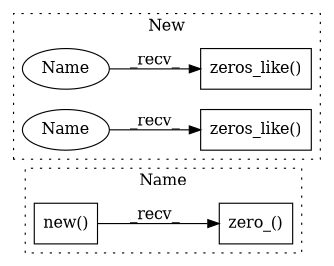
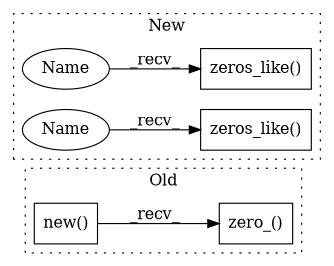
(163, 181) -> (163, 181)
